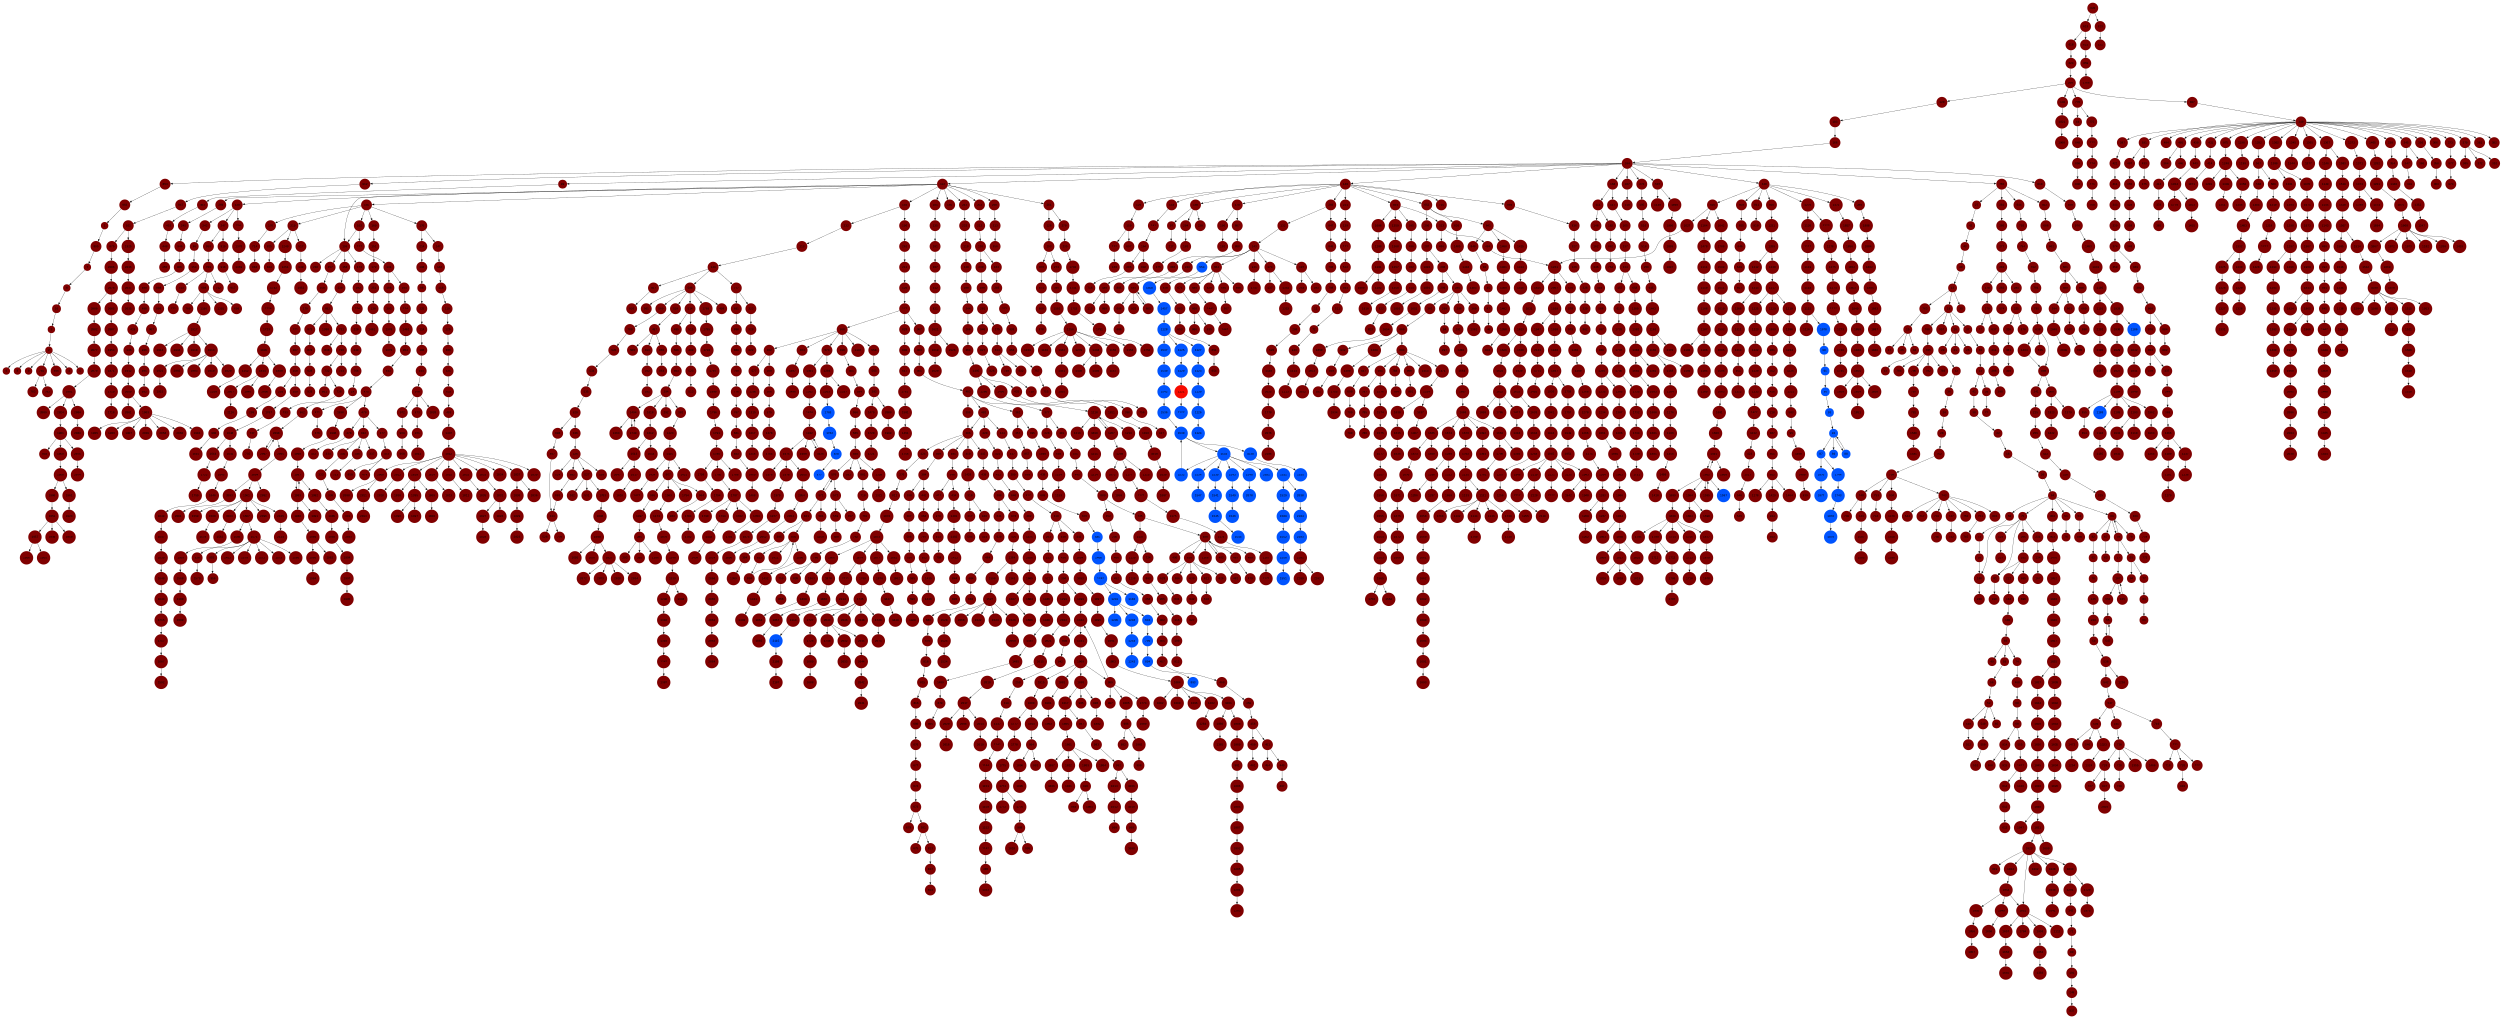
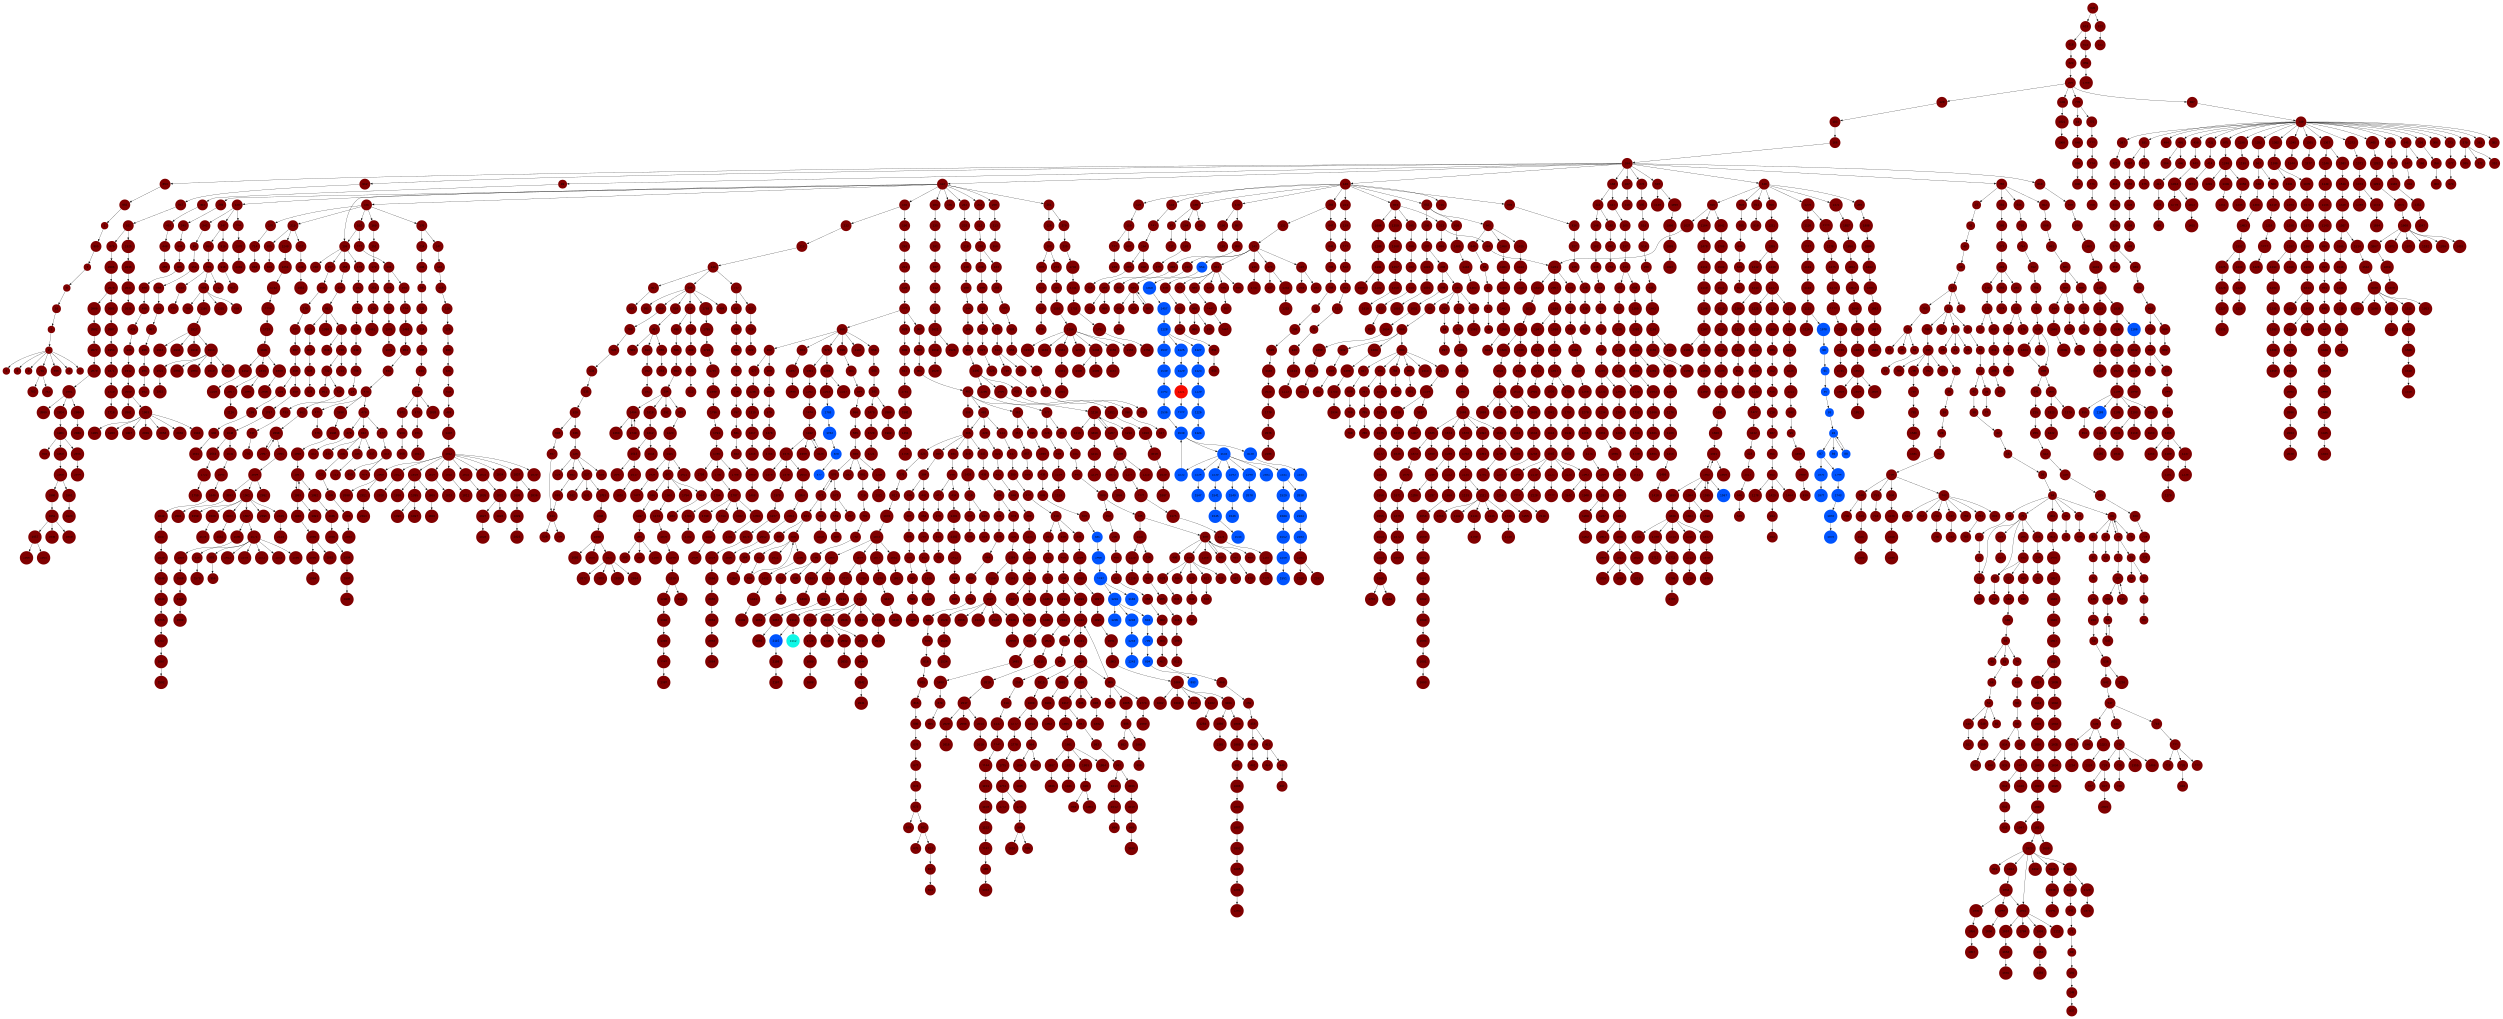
none -> (793, 641)
